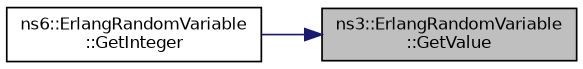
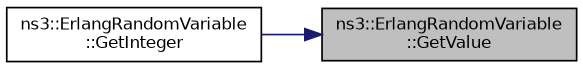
(134, 35) -> (134, 35)
